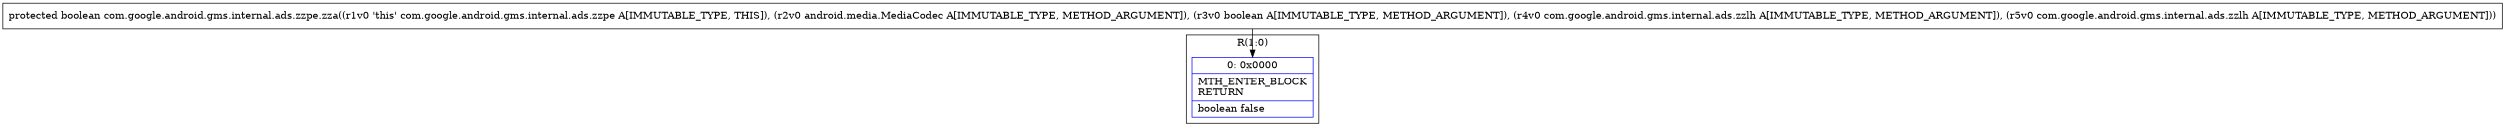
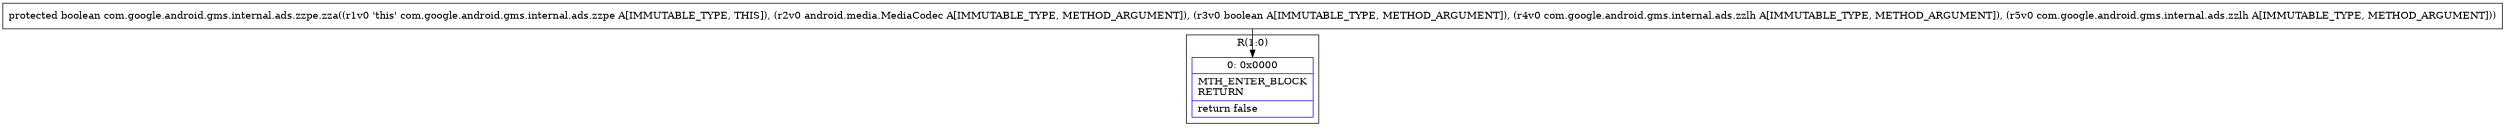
(1231, 109) -> (1228, 109)
